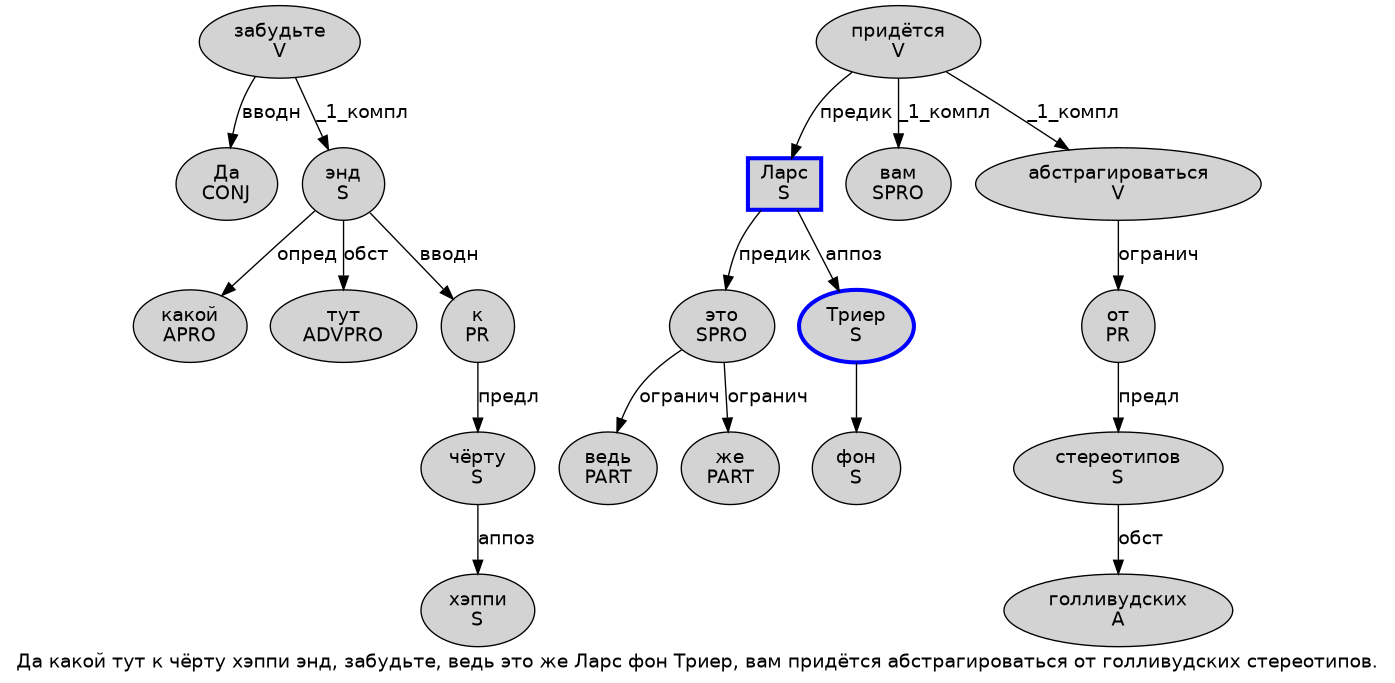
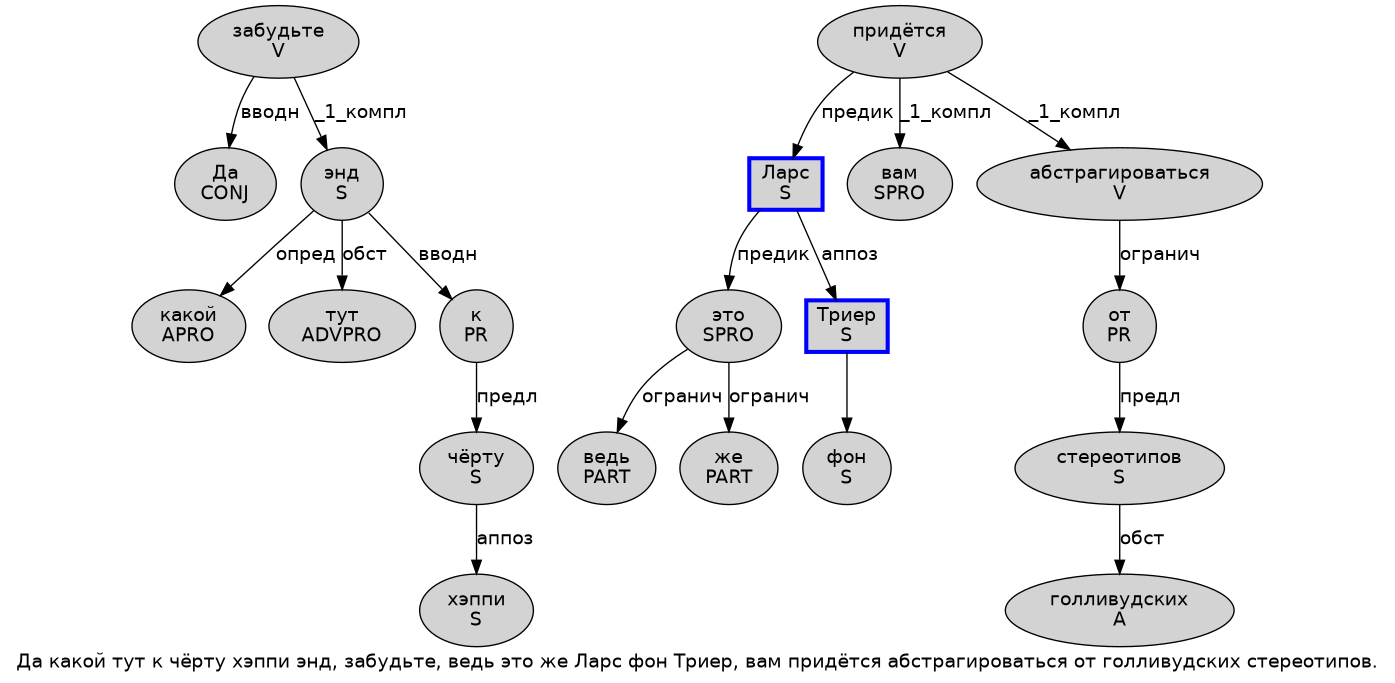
(856, 326) -> (847, 326)
